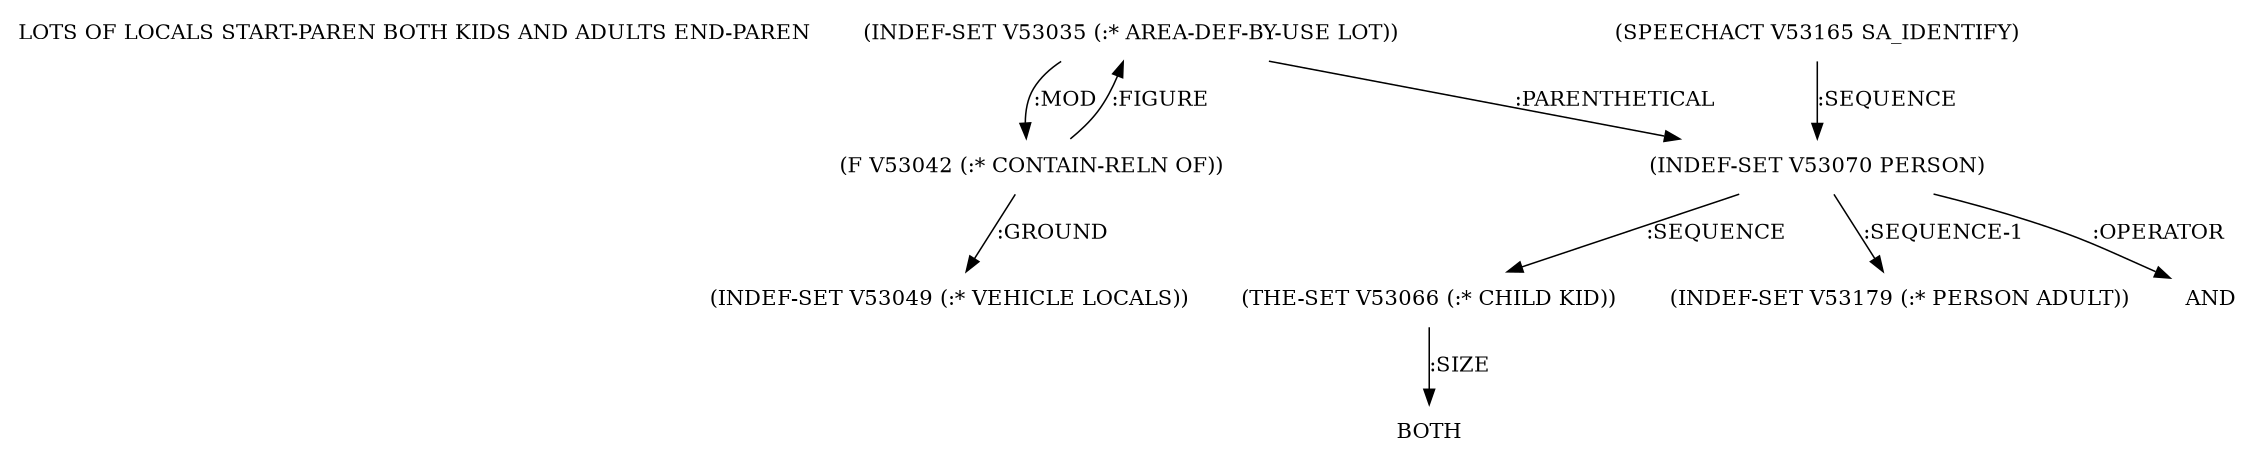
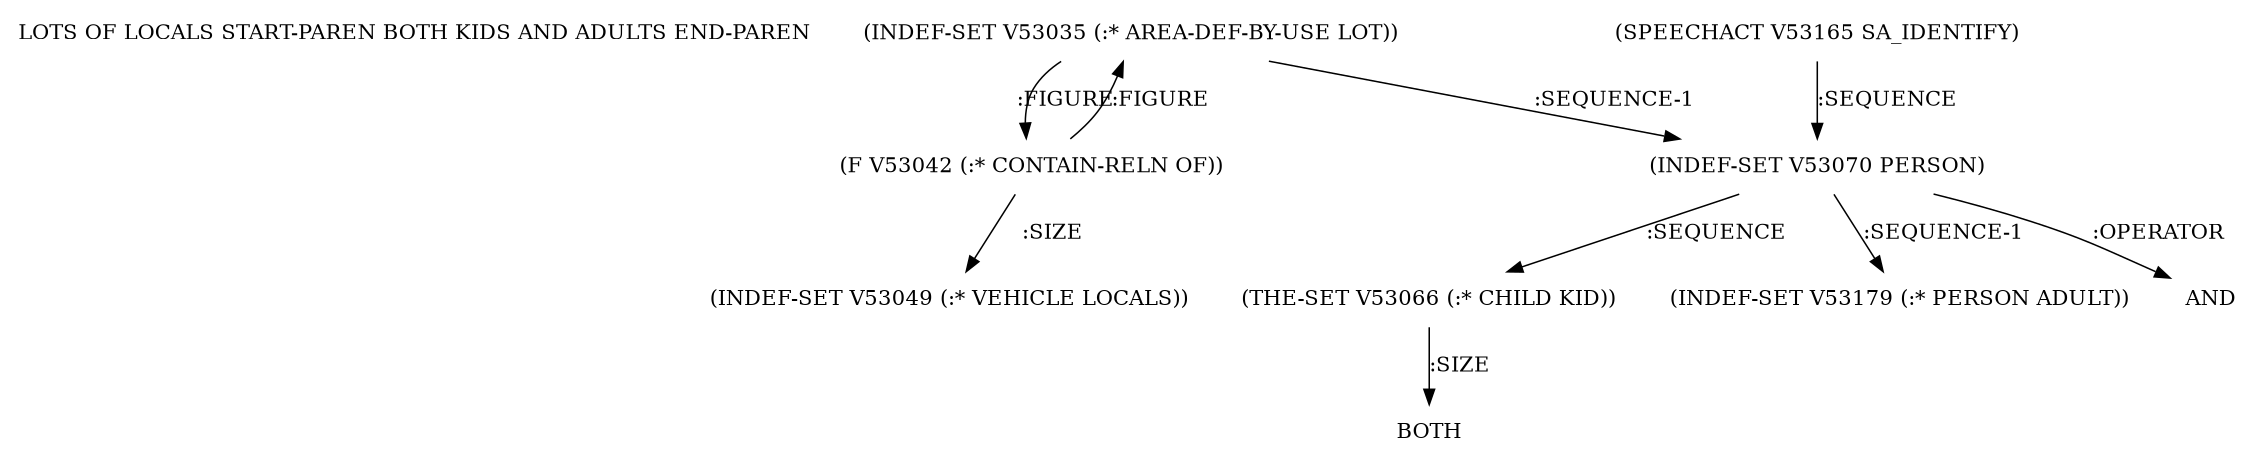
(1066, 100) -> (1066, 100)
(1615, 100) -> (1615, 100)
(1053, 233) -> (1053, 233)
